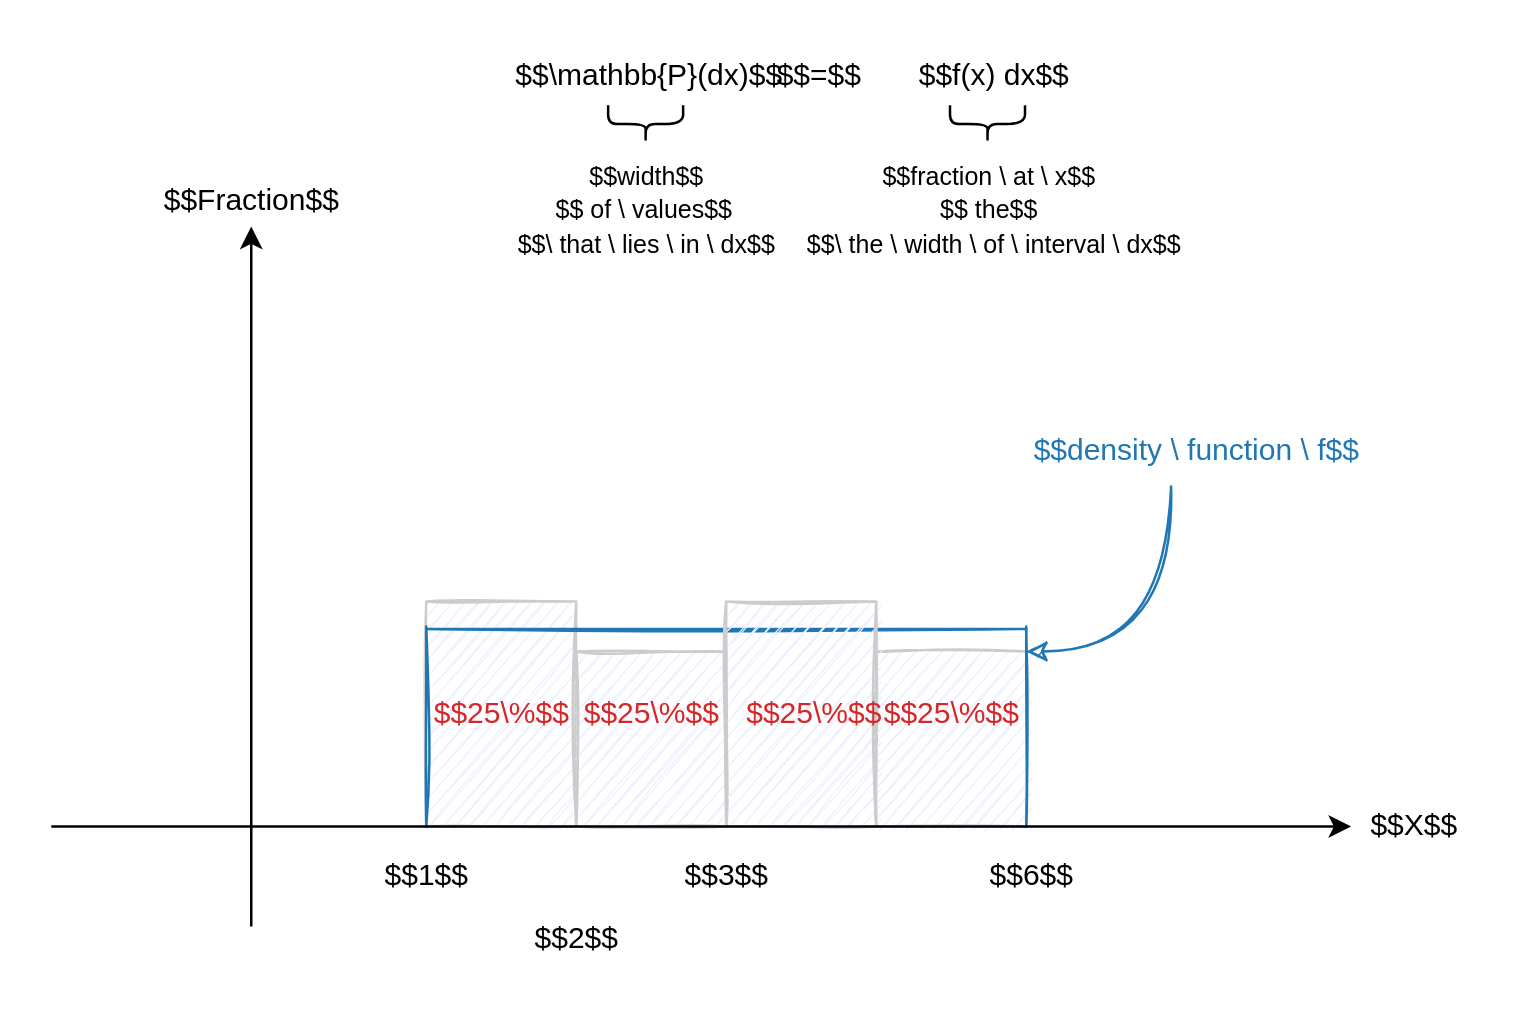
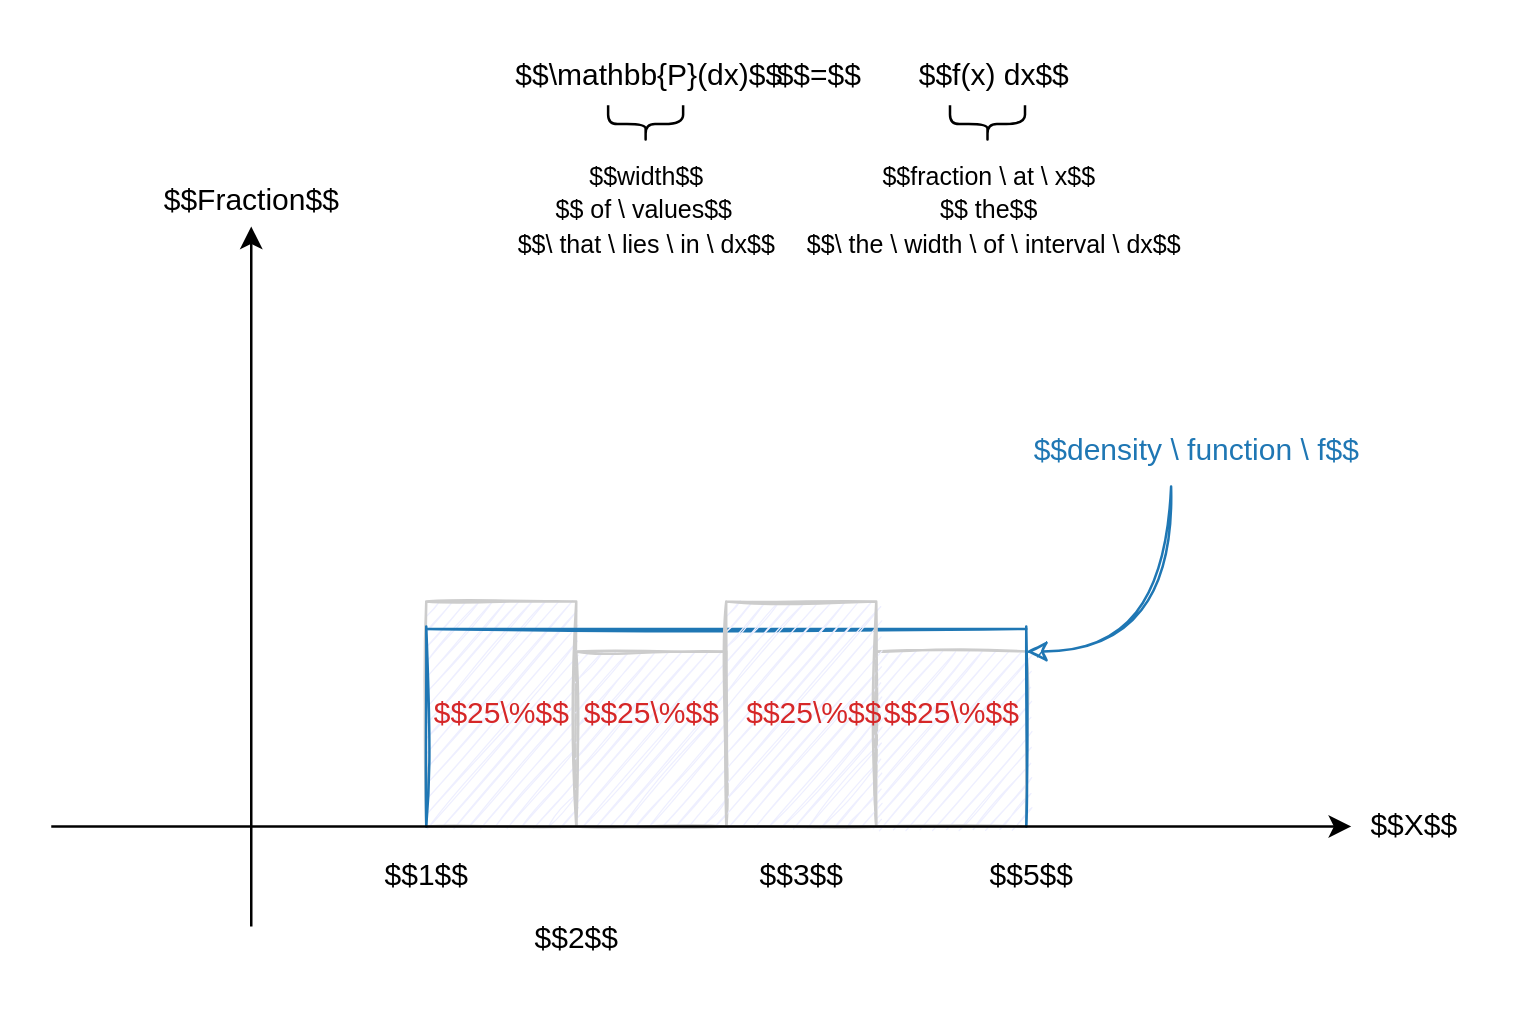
(726, 876) -> (801, 876)
(1033, 876) -> (1033, 876)
